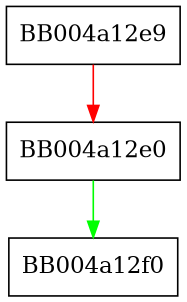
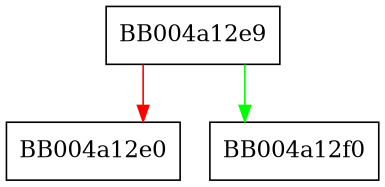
(93, 201) -> (245, 85)
